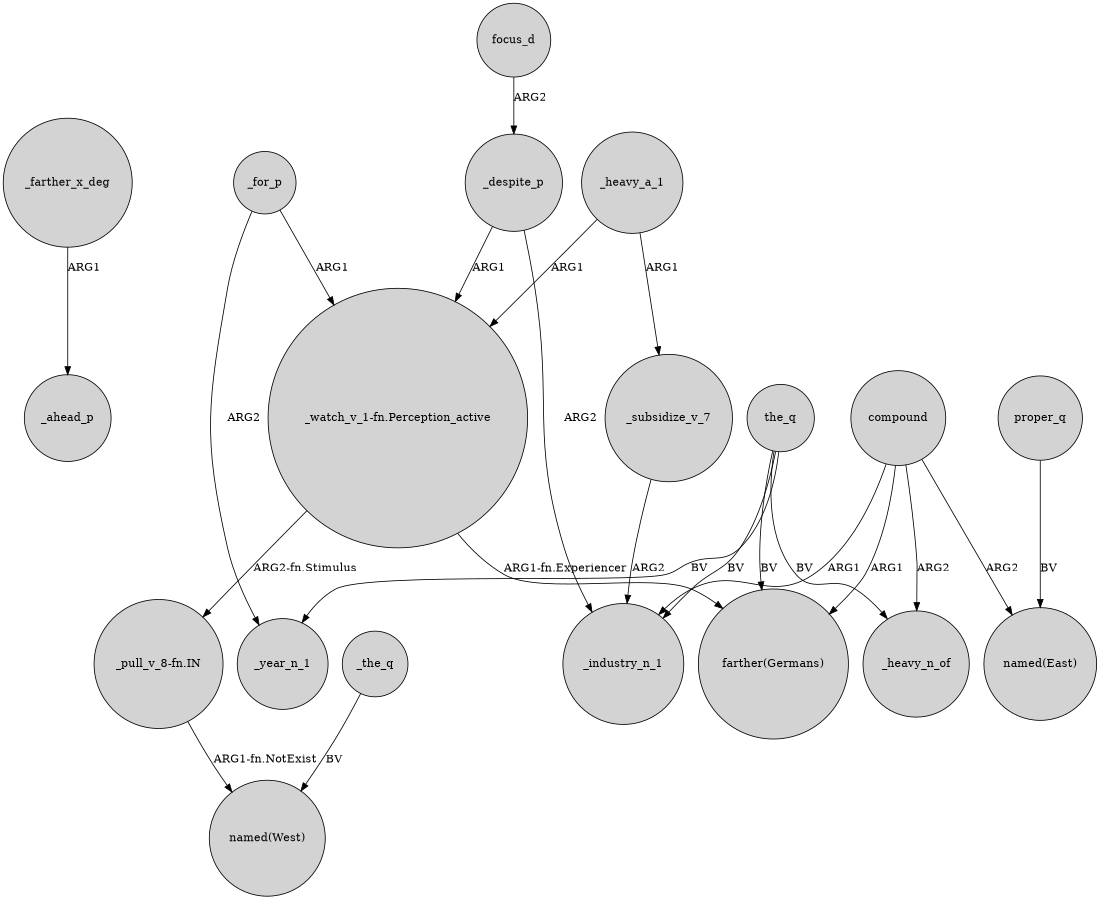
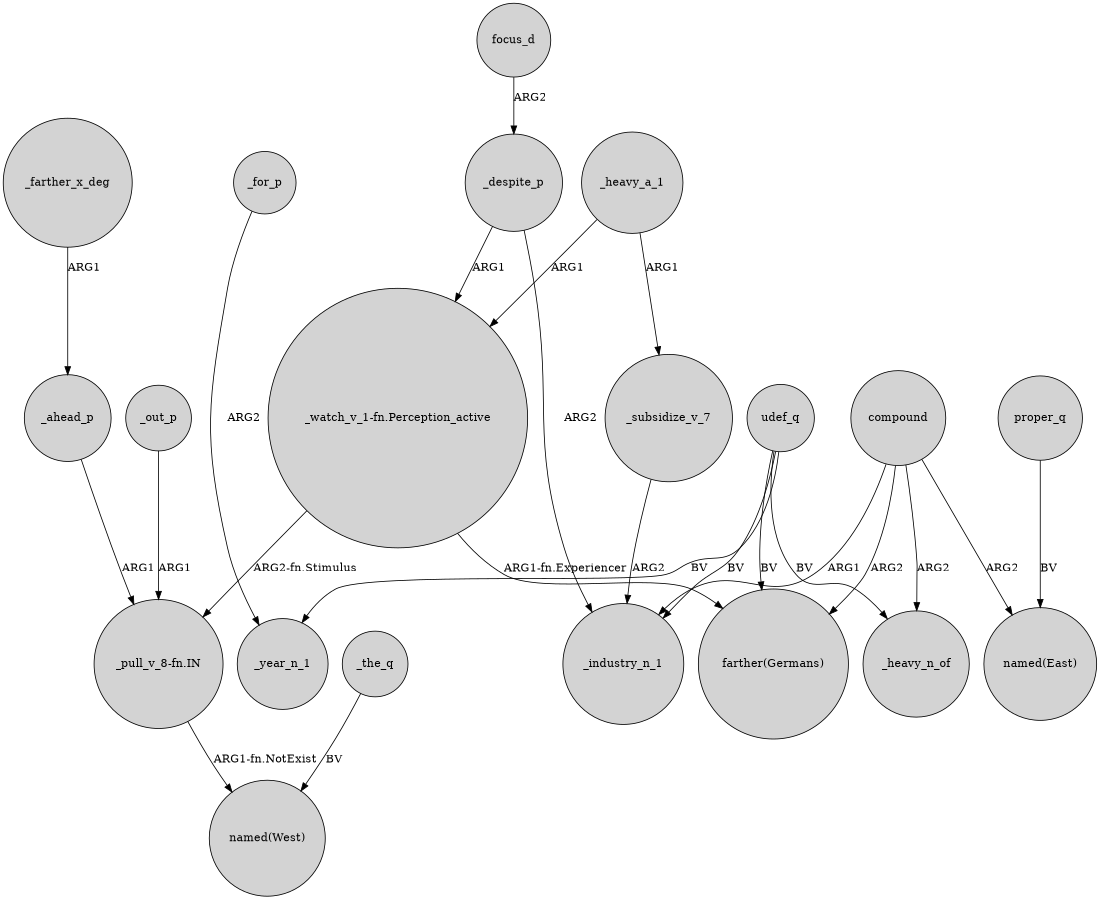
(305, 254) -> none
none -> (159, 418)
(781, 418) -> (781, 418)
none -> (105, 528)
(887, 568) -> (887, 568)
